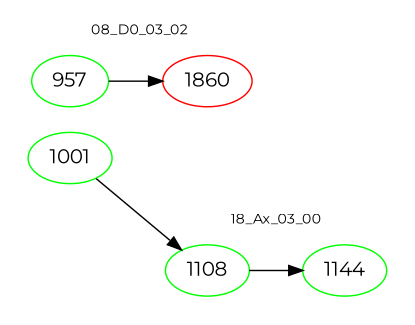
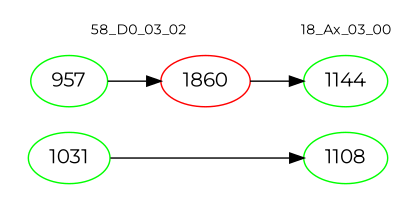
(140, 31) -> (139, 31)
(70, 158) -> (69, 158)
(269, 270) -> (271, 81)
